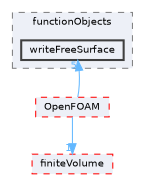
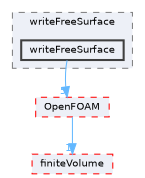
(72, 22) -> (72, 22)
(79, 84) -> (66, 75)
